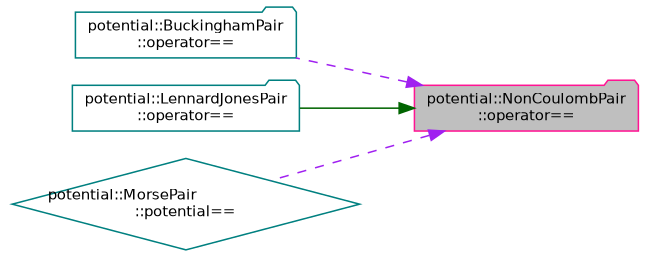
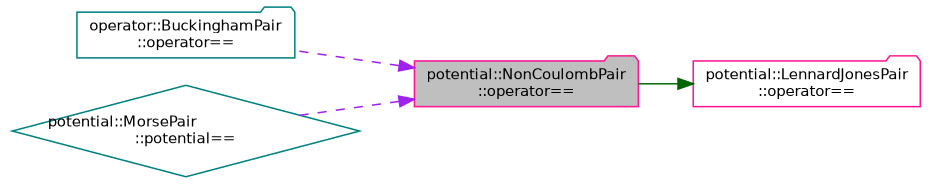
(186, 35) -> (186, 35)
(186, 108) -> (807, 84)
(350, 108) -> (658, 84)
